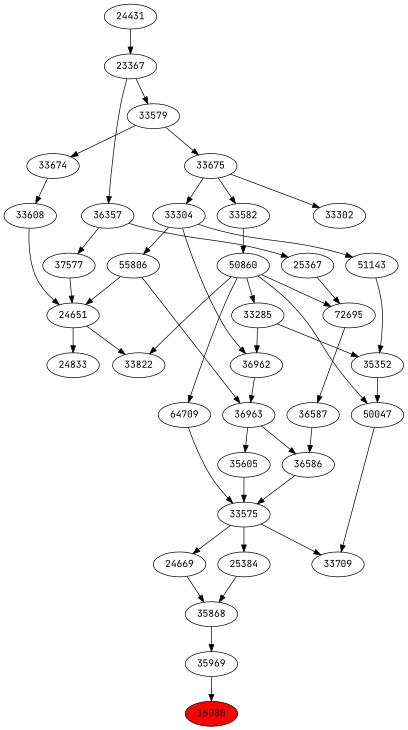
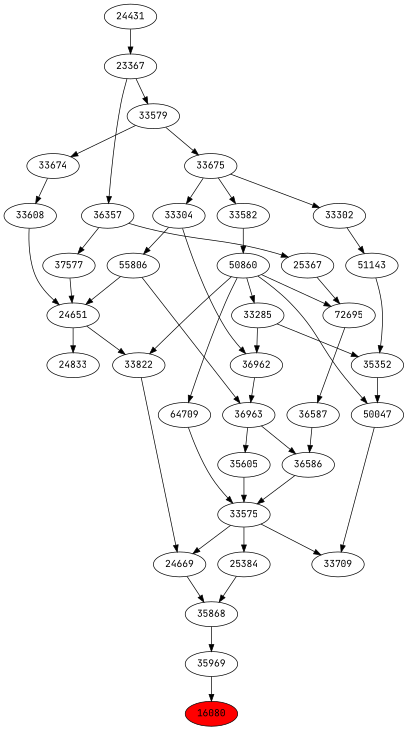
(272, 240) -> (354, 238)
none -> (159, 461)
